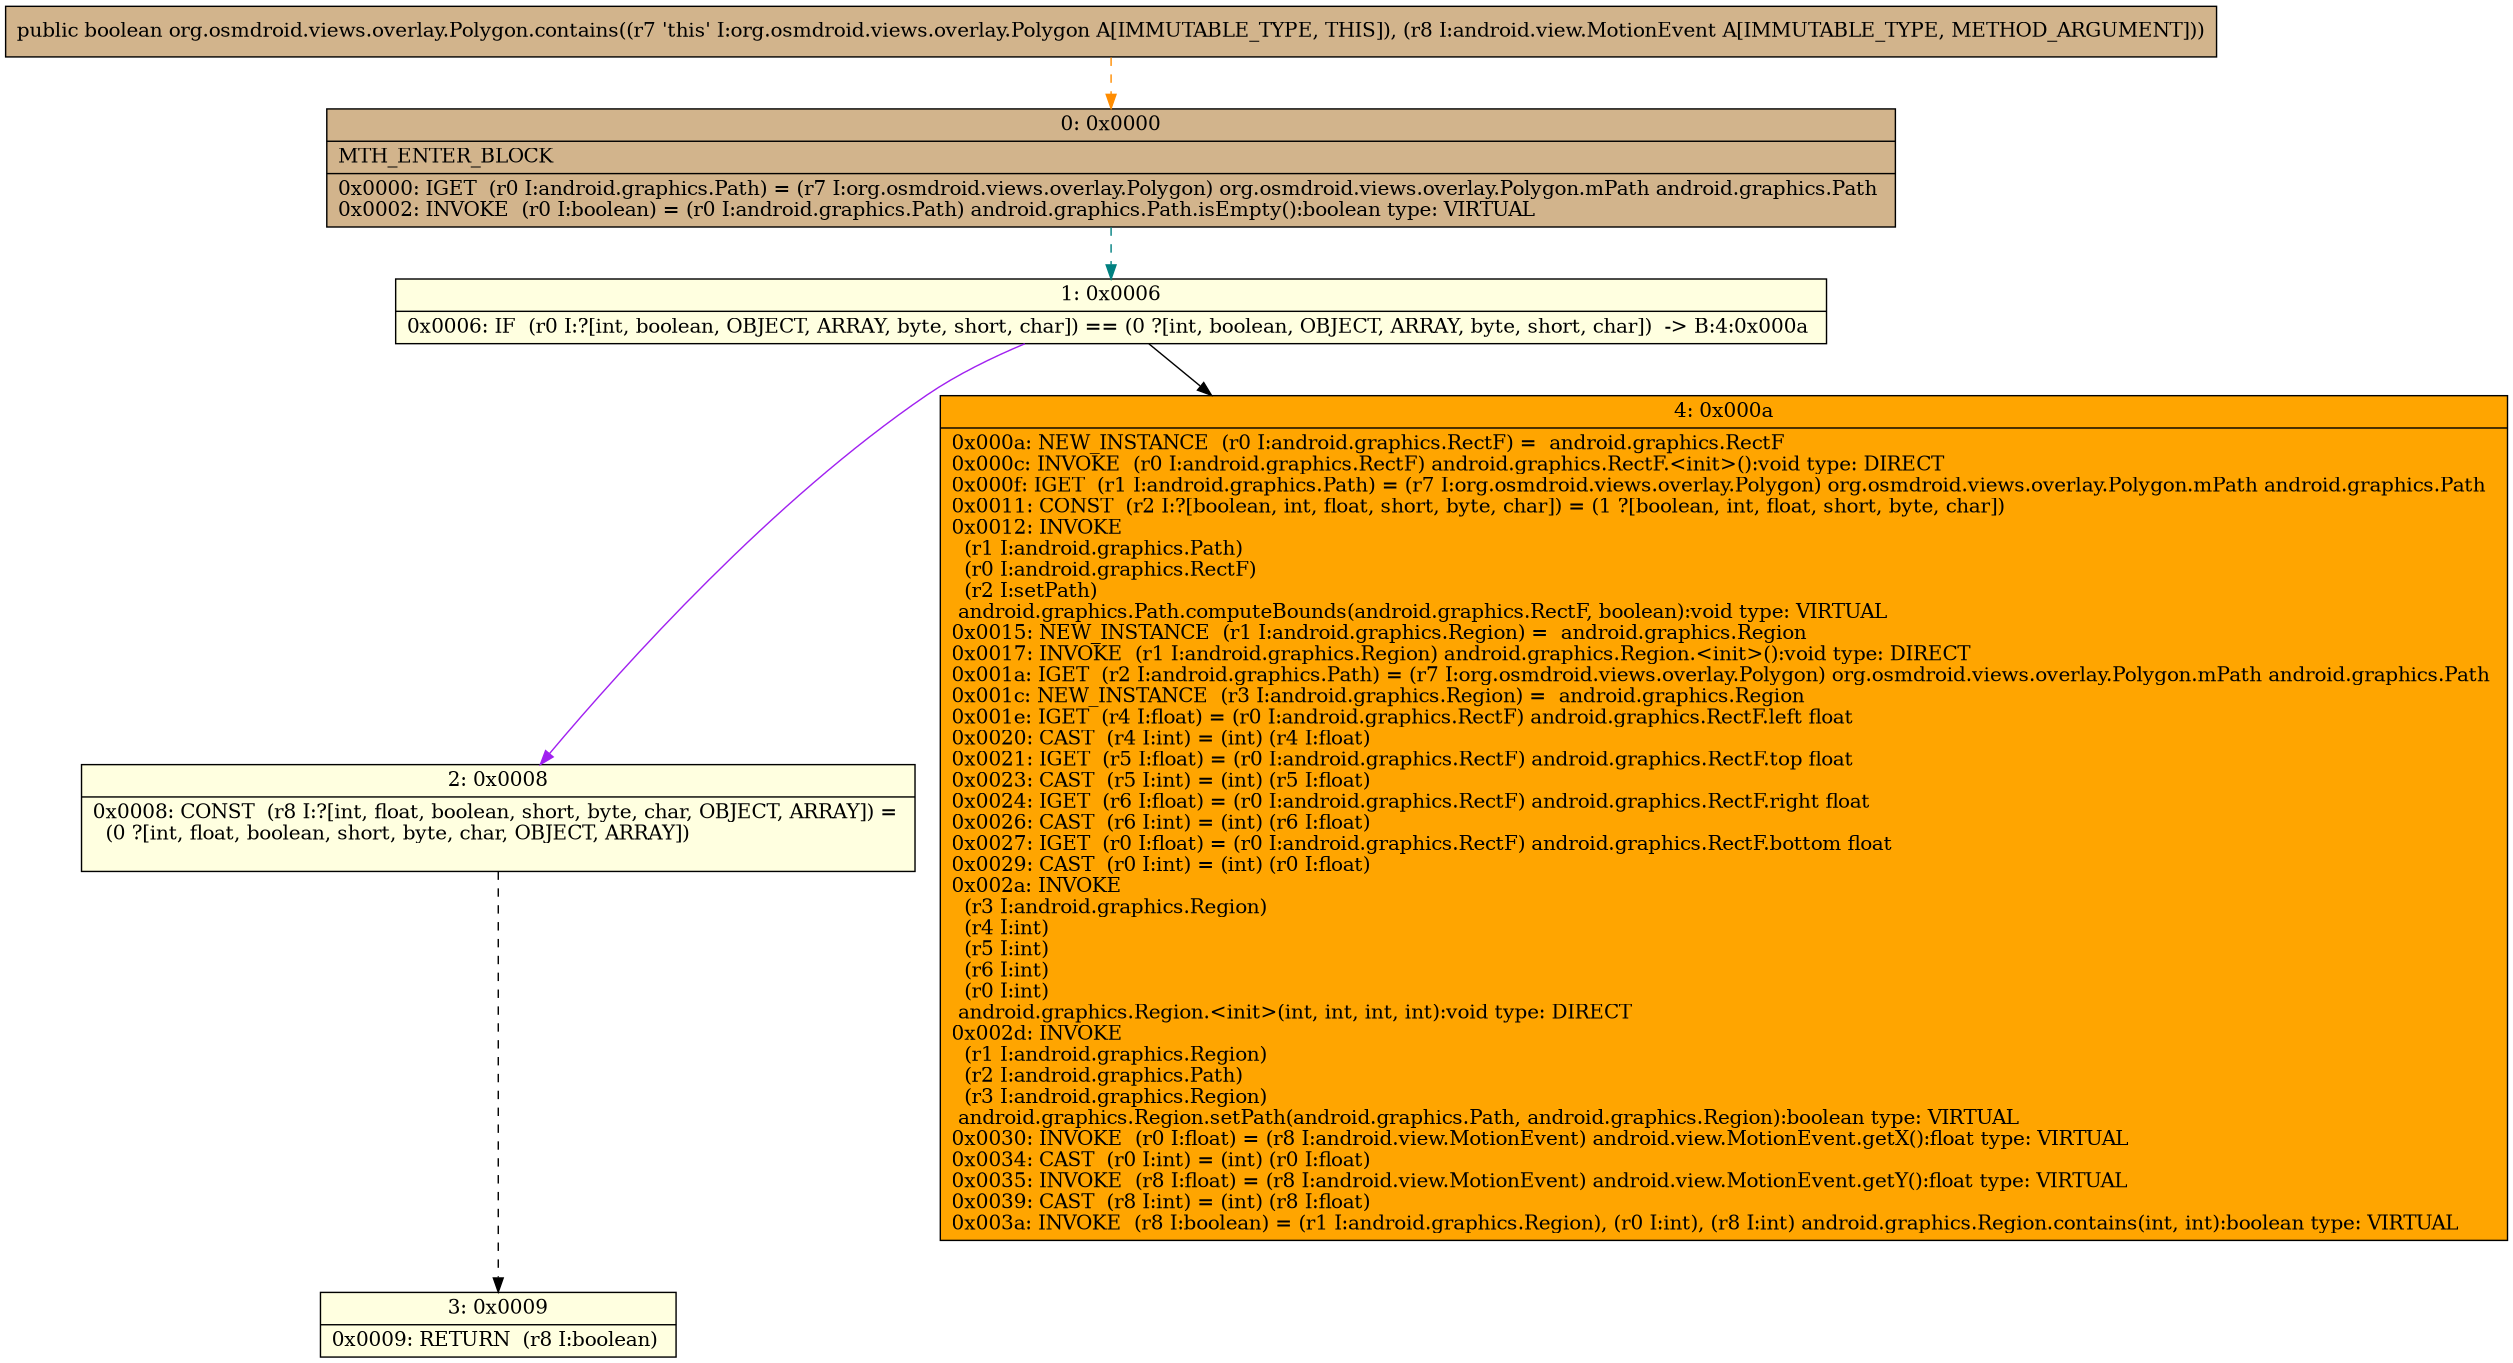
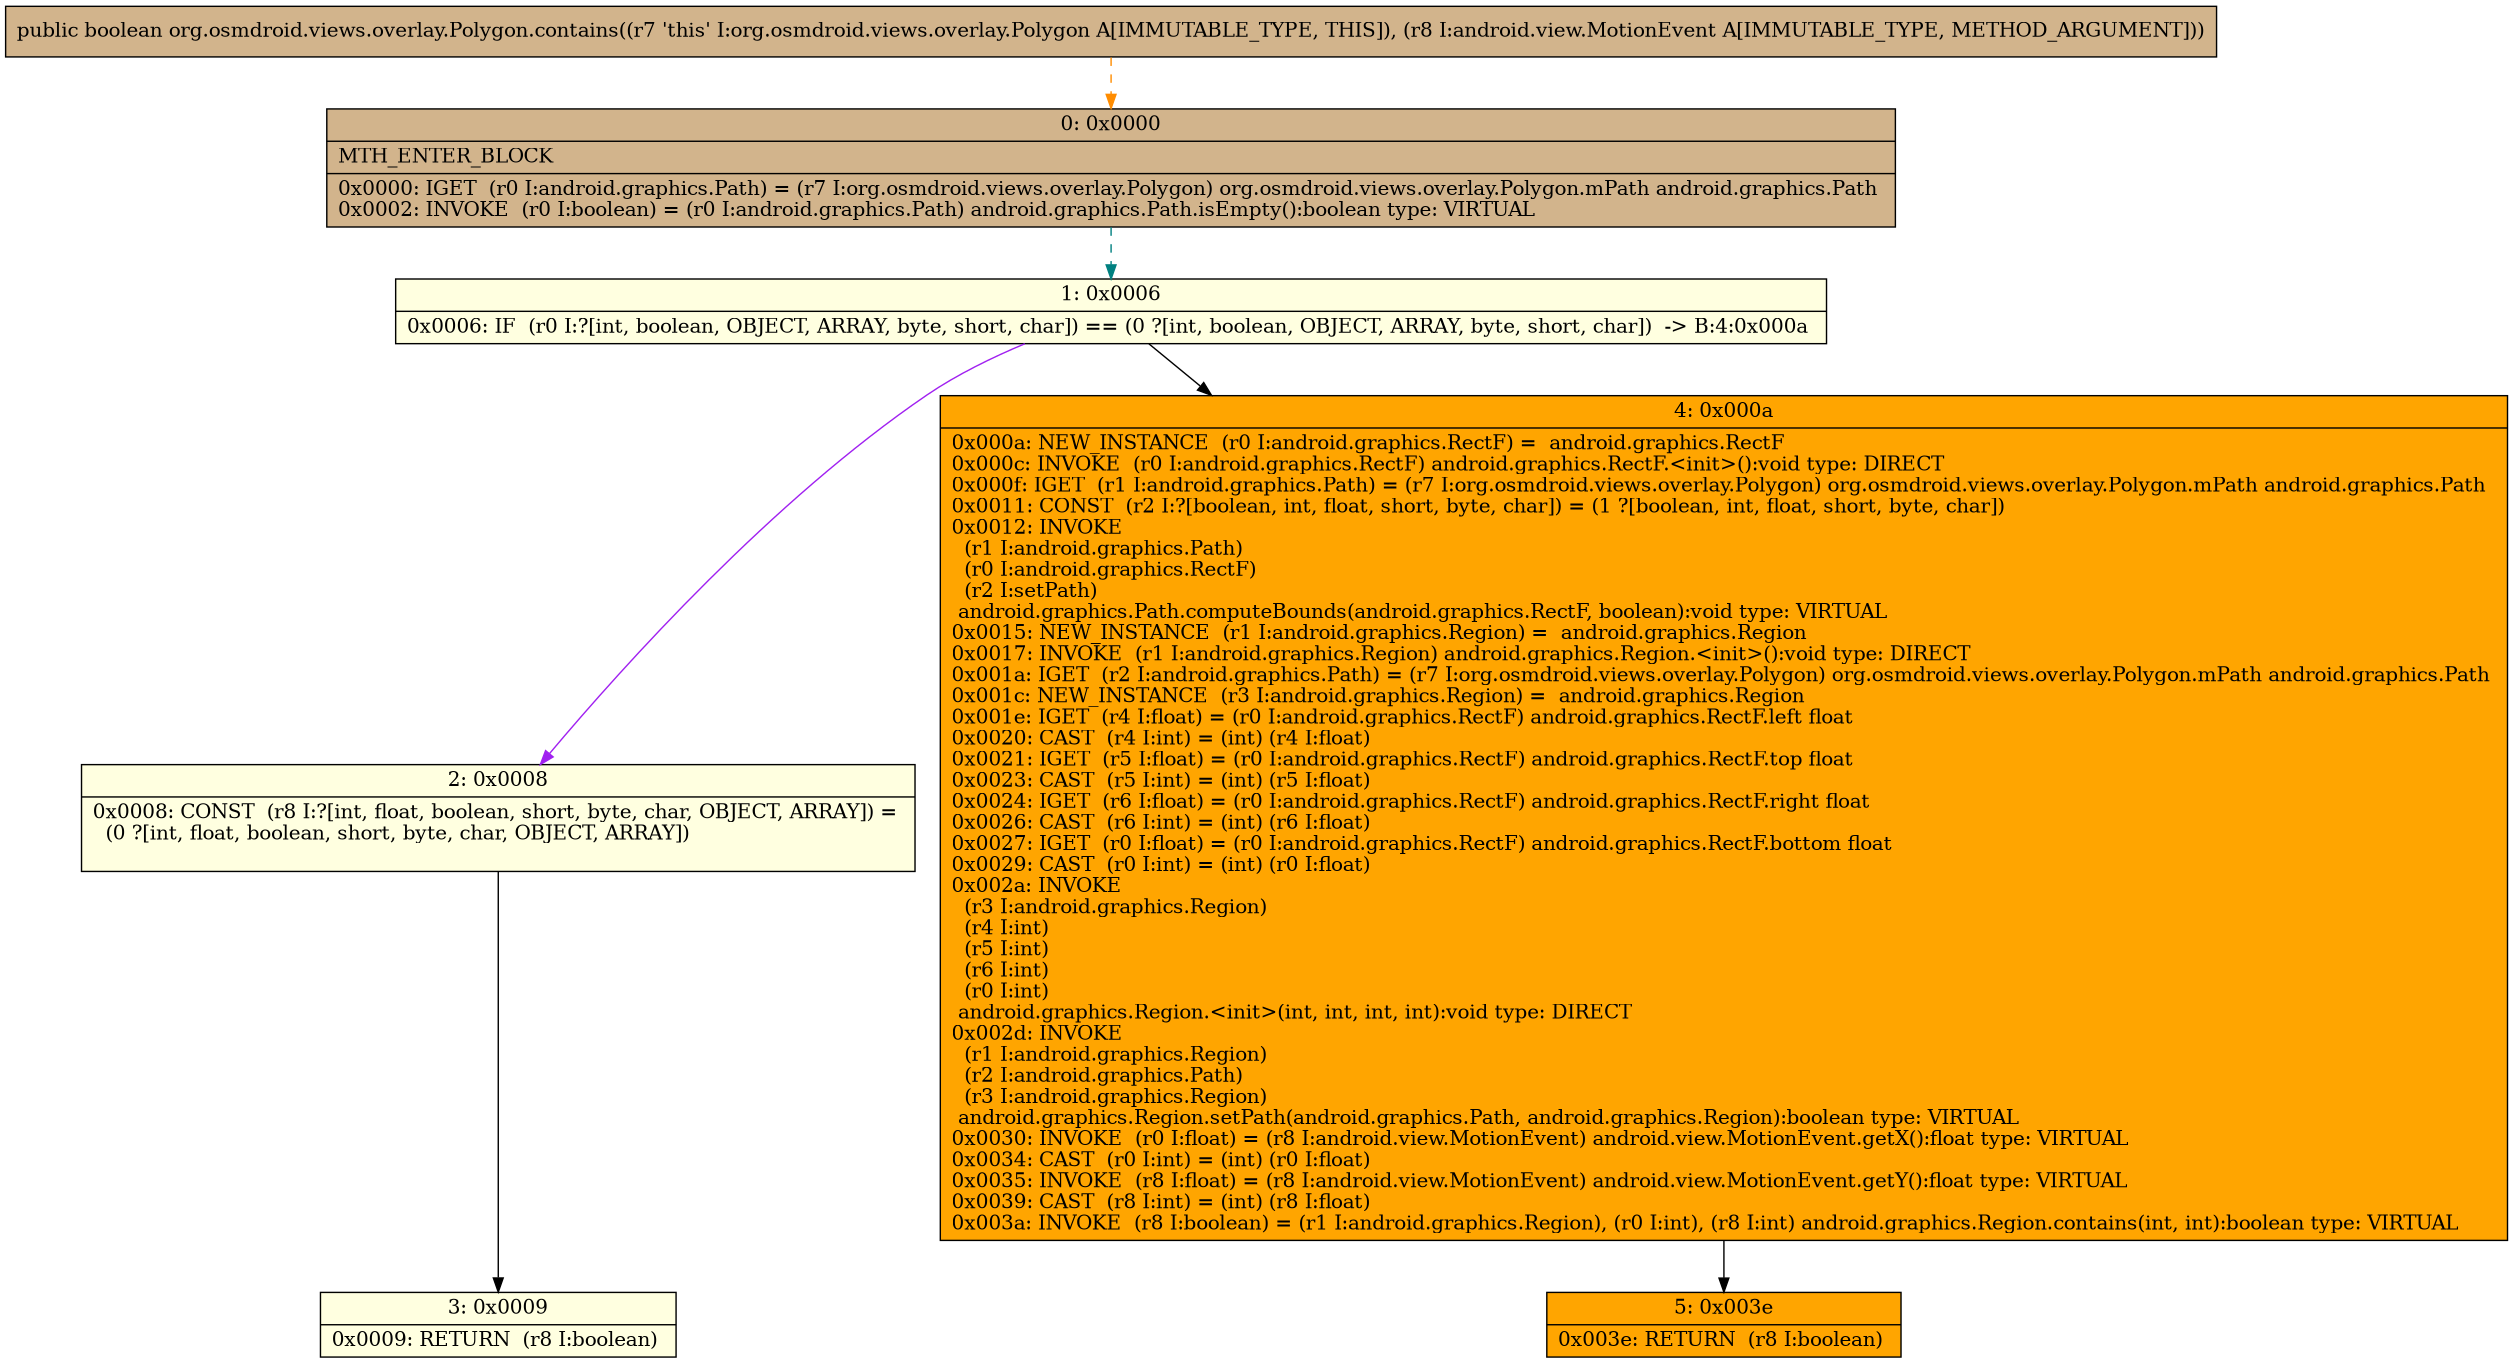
(498, 1075) -> (498, 1075)
none -> (1724, 1325)
